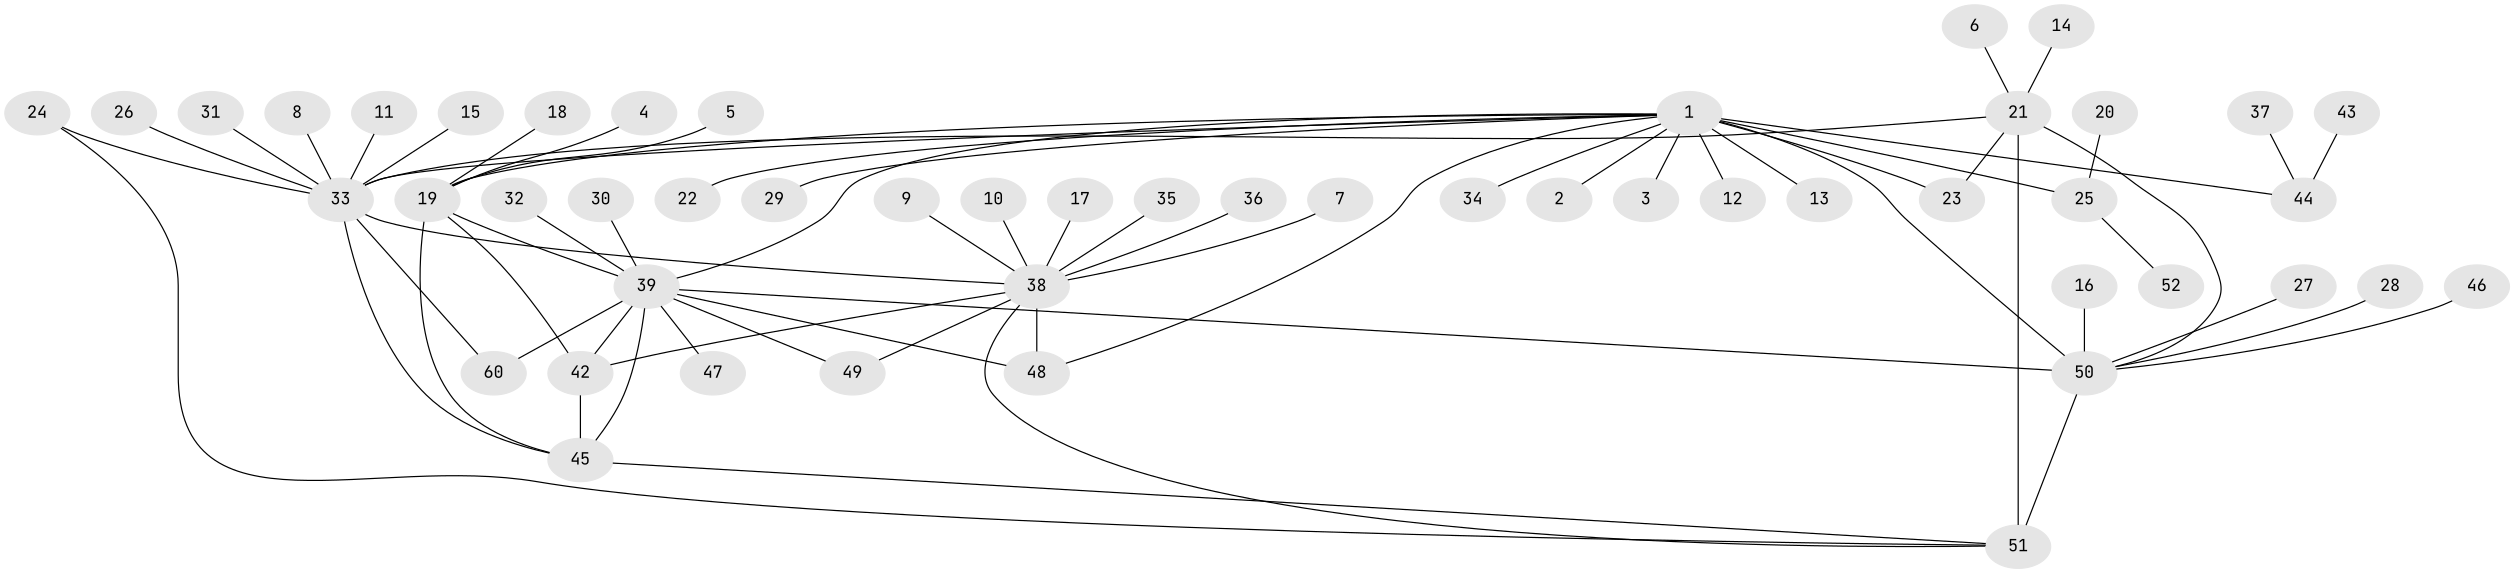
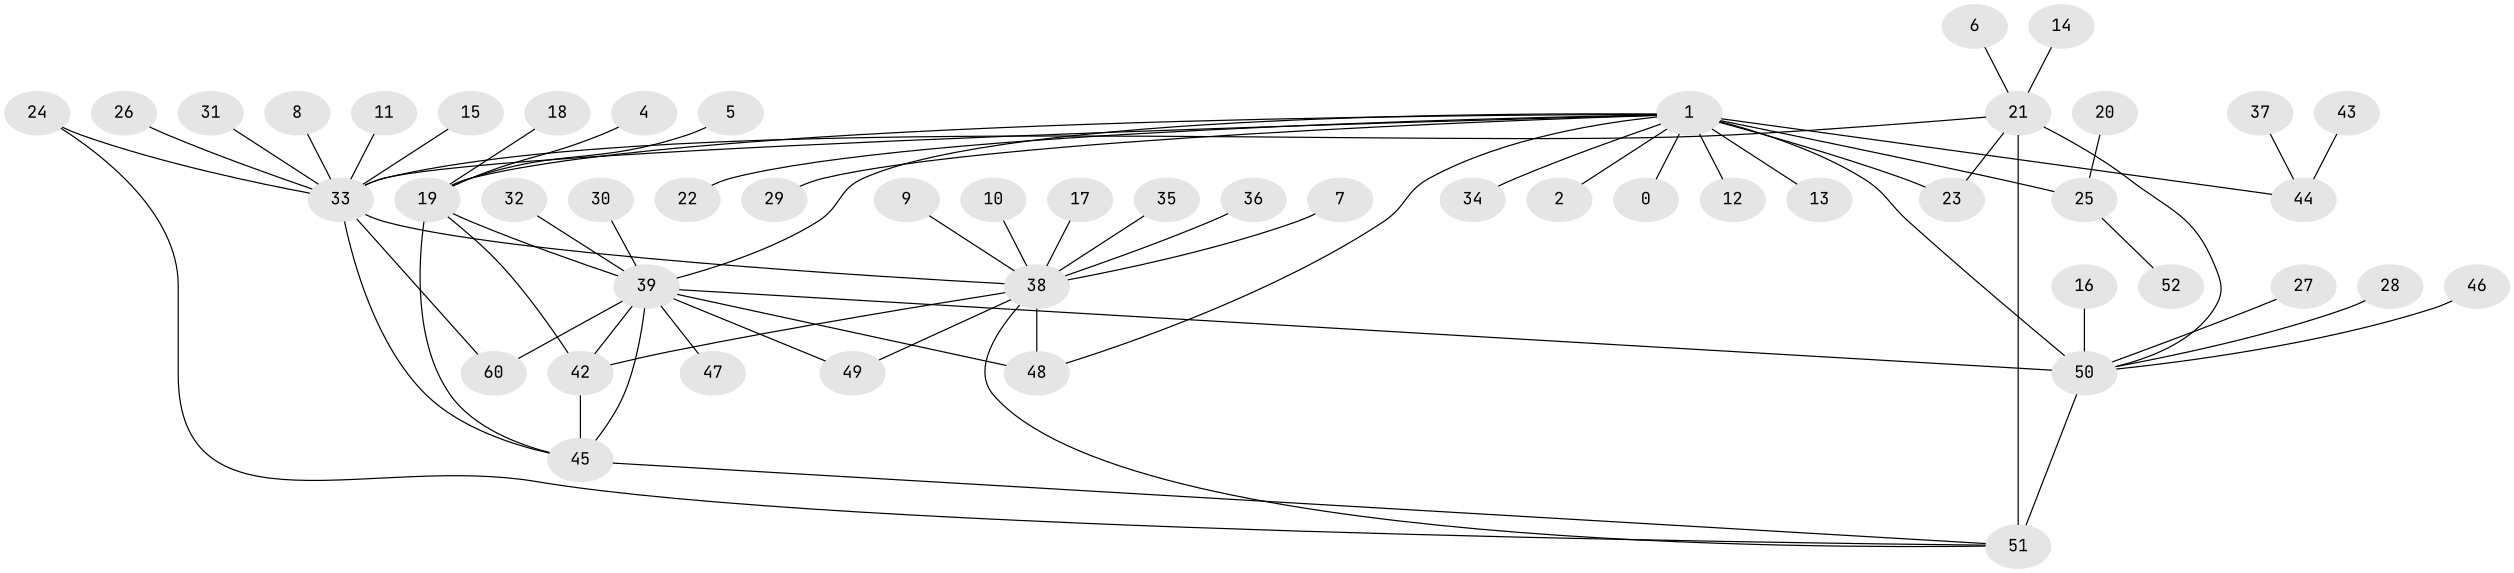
(1646, 200) -> (1646, 200)
